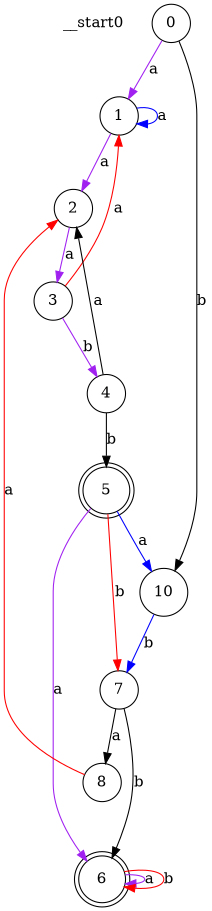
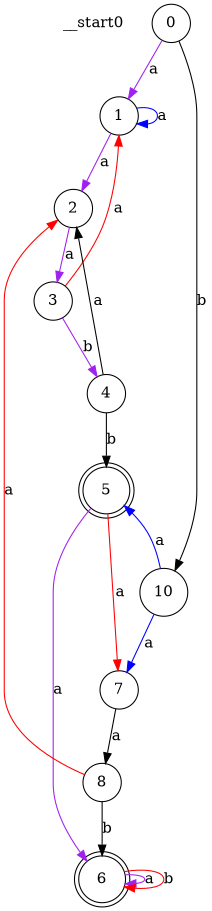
(131, 537) -> (151, 538)
(120, 592) -> (120, 592)
(149, 644) -> (149, 644)
(133, 779) -> (102, 823)
